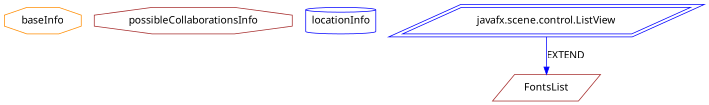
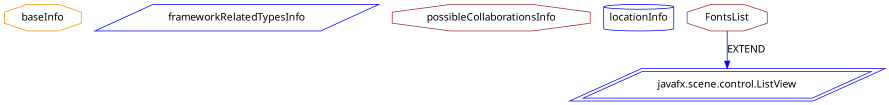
none -> (237, 18)
(547, 52) -> (727, 46)
(547, 88) -> (727, 18)
